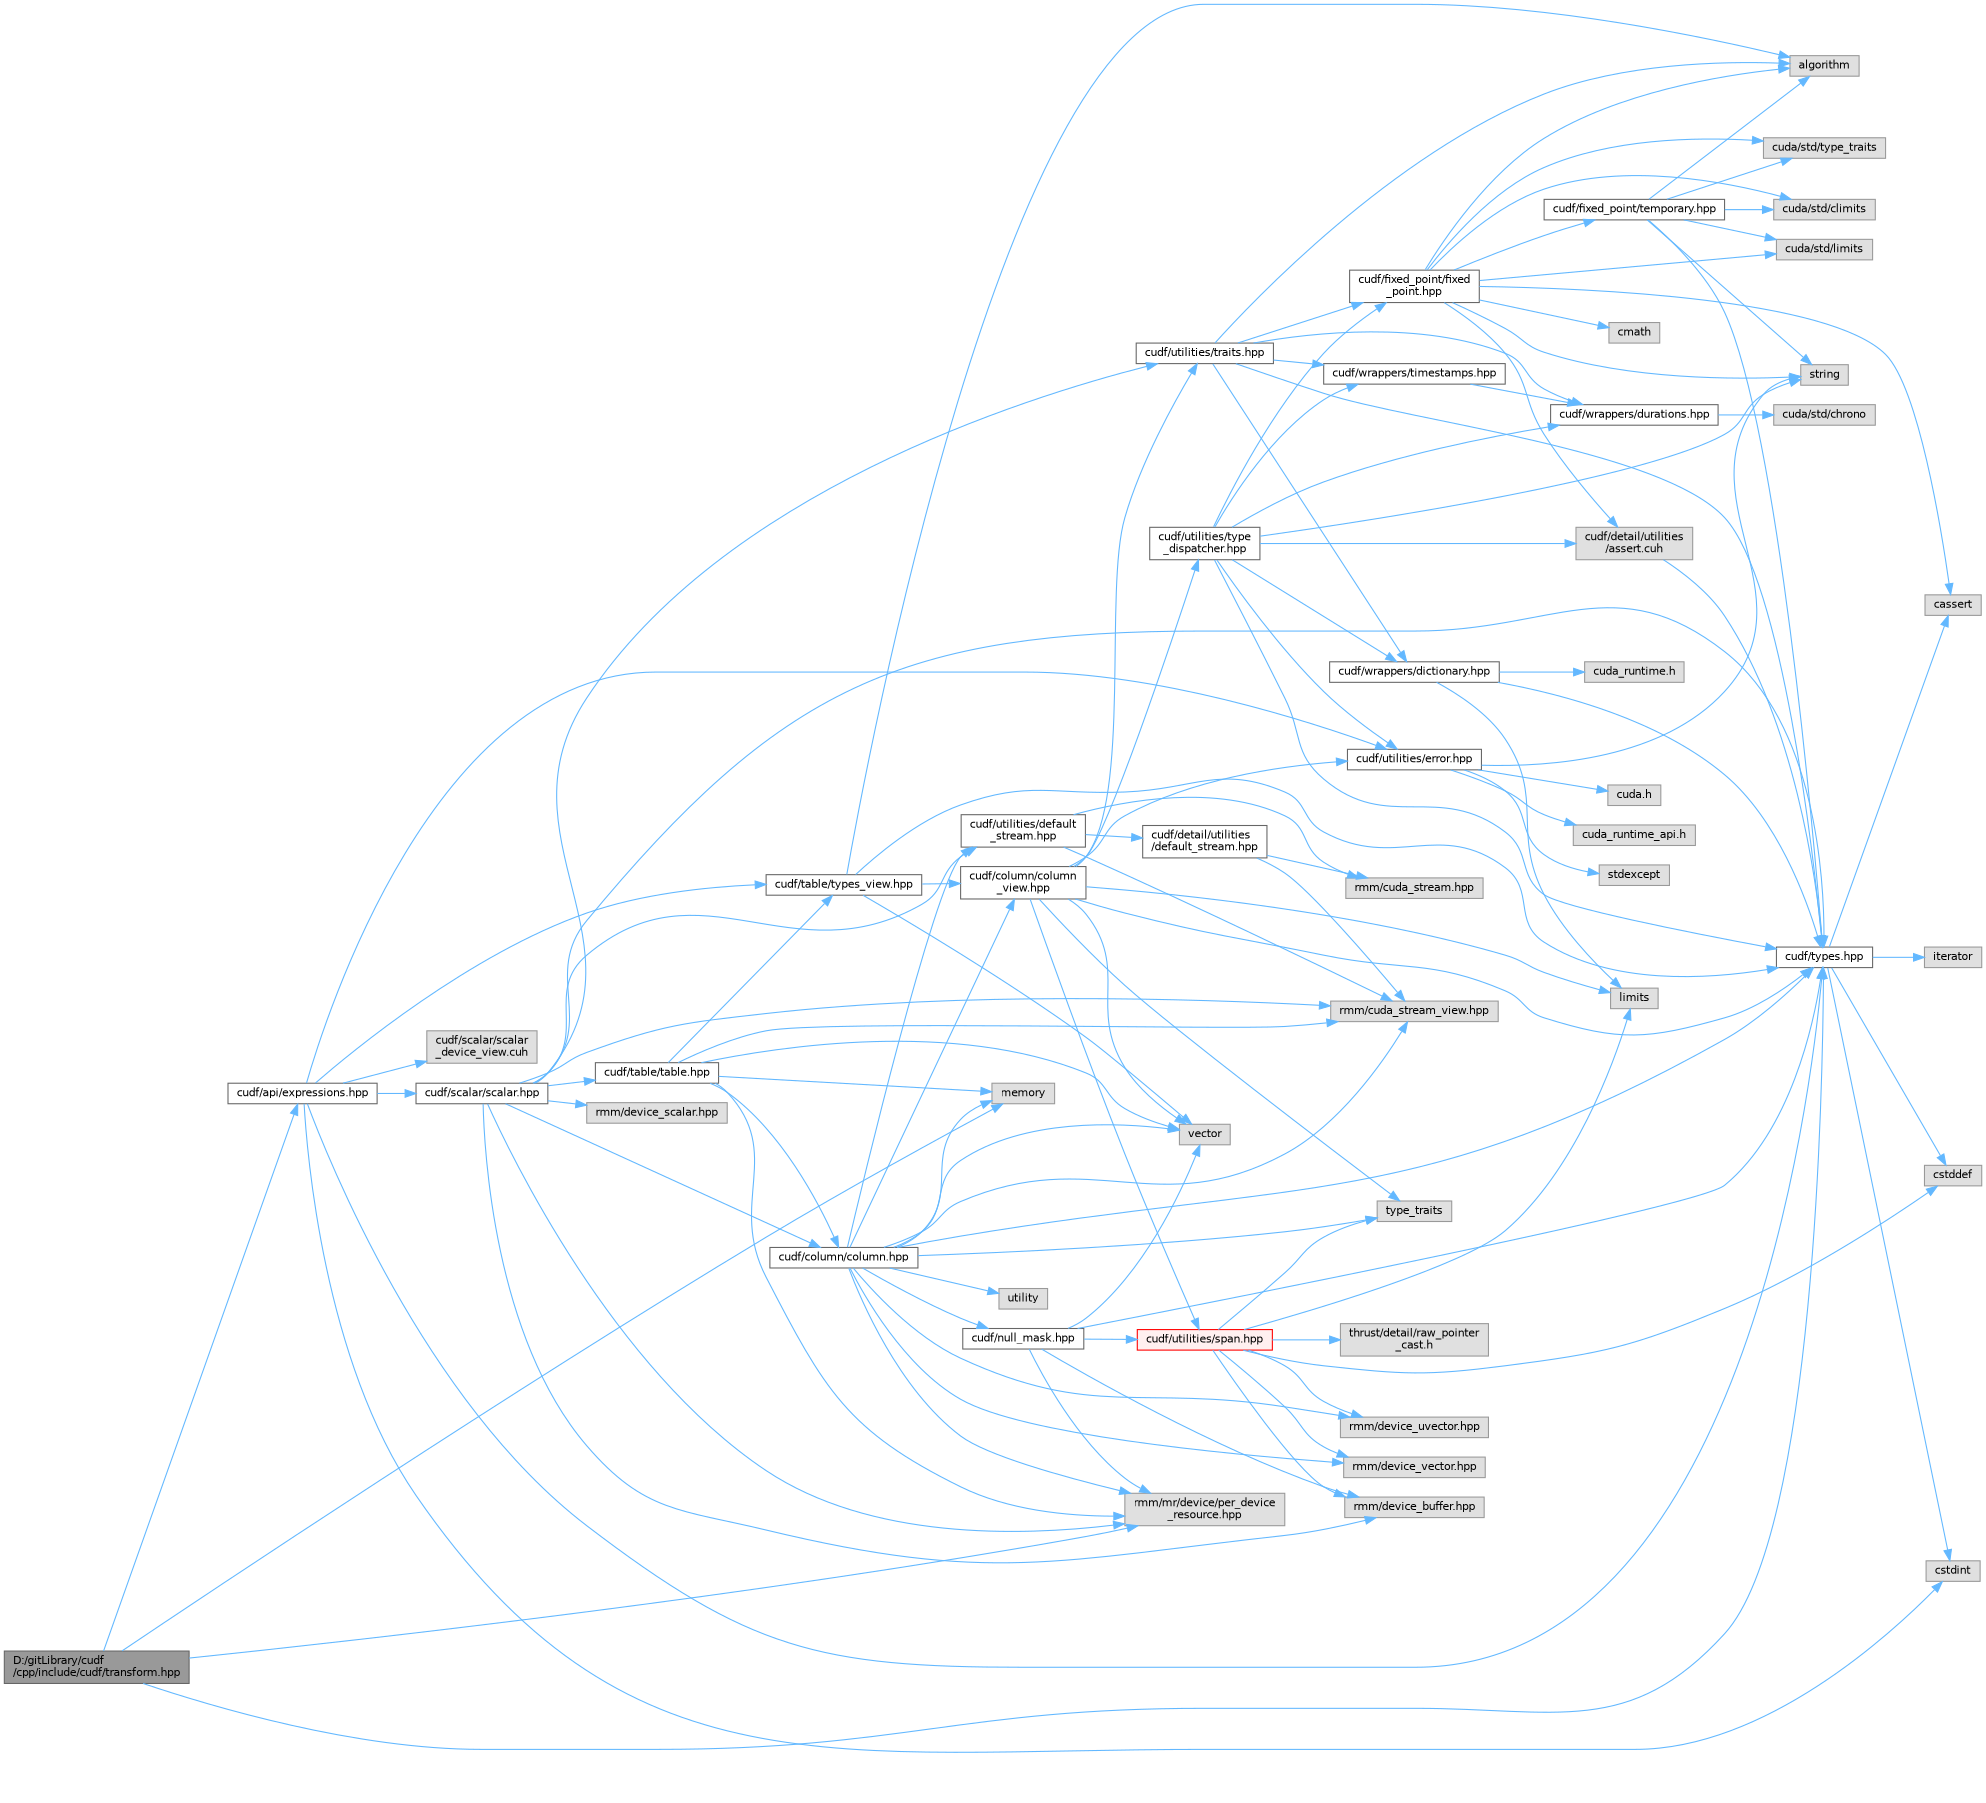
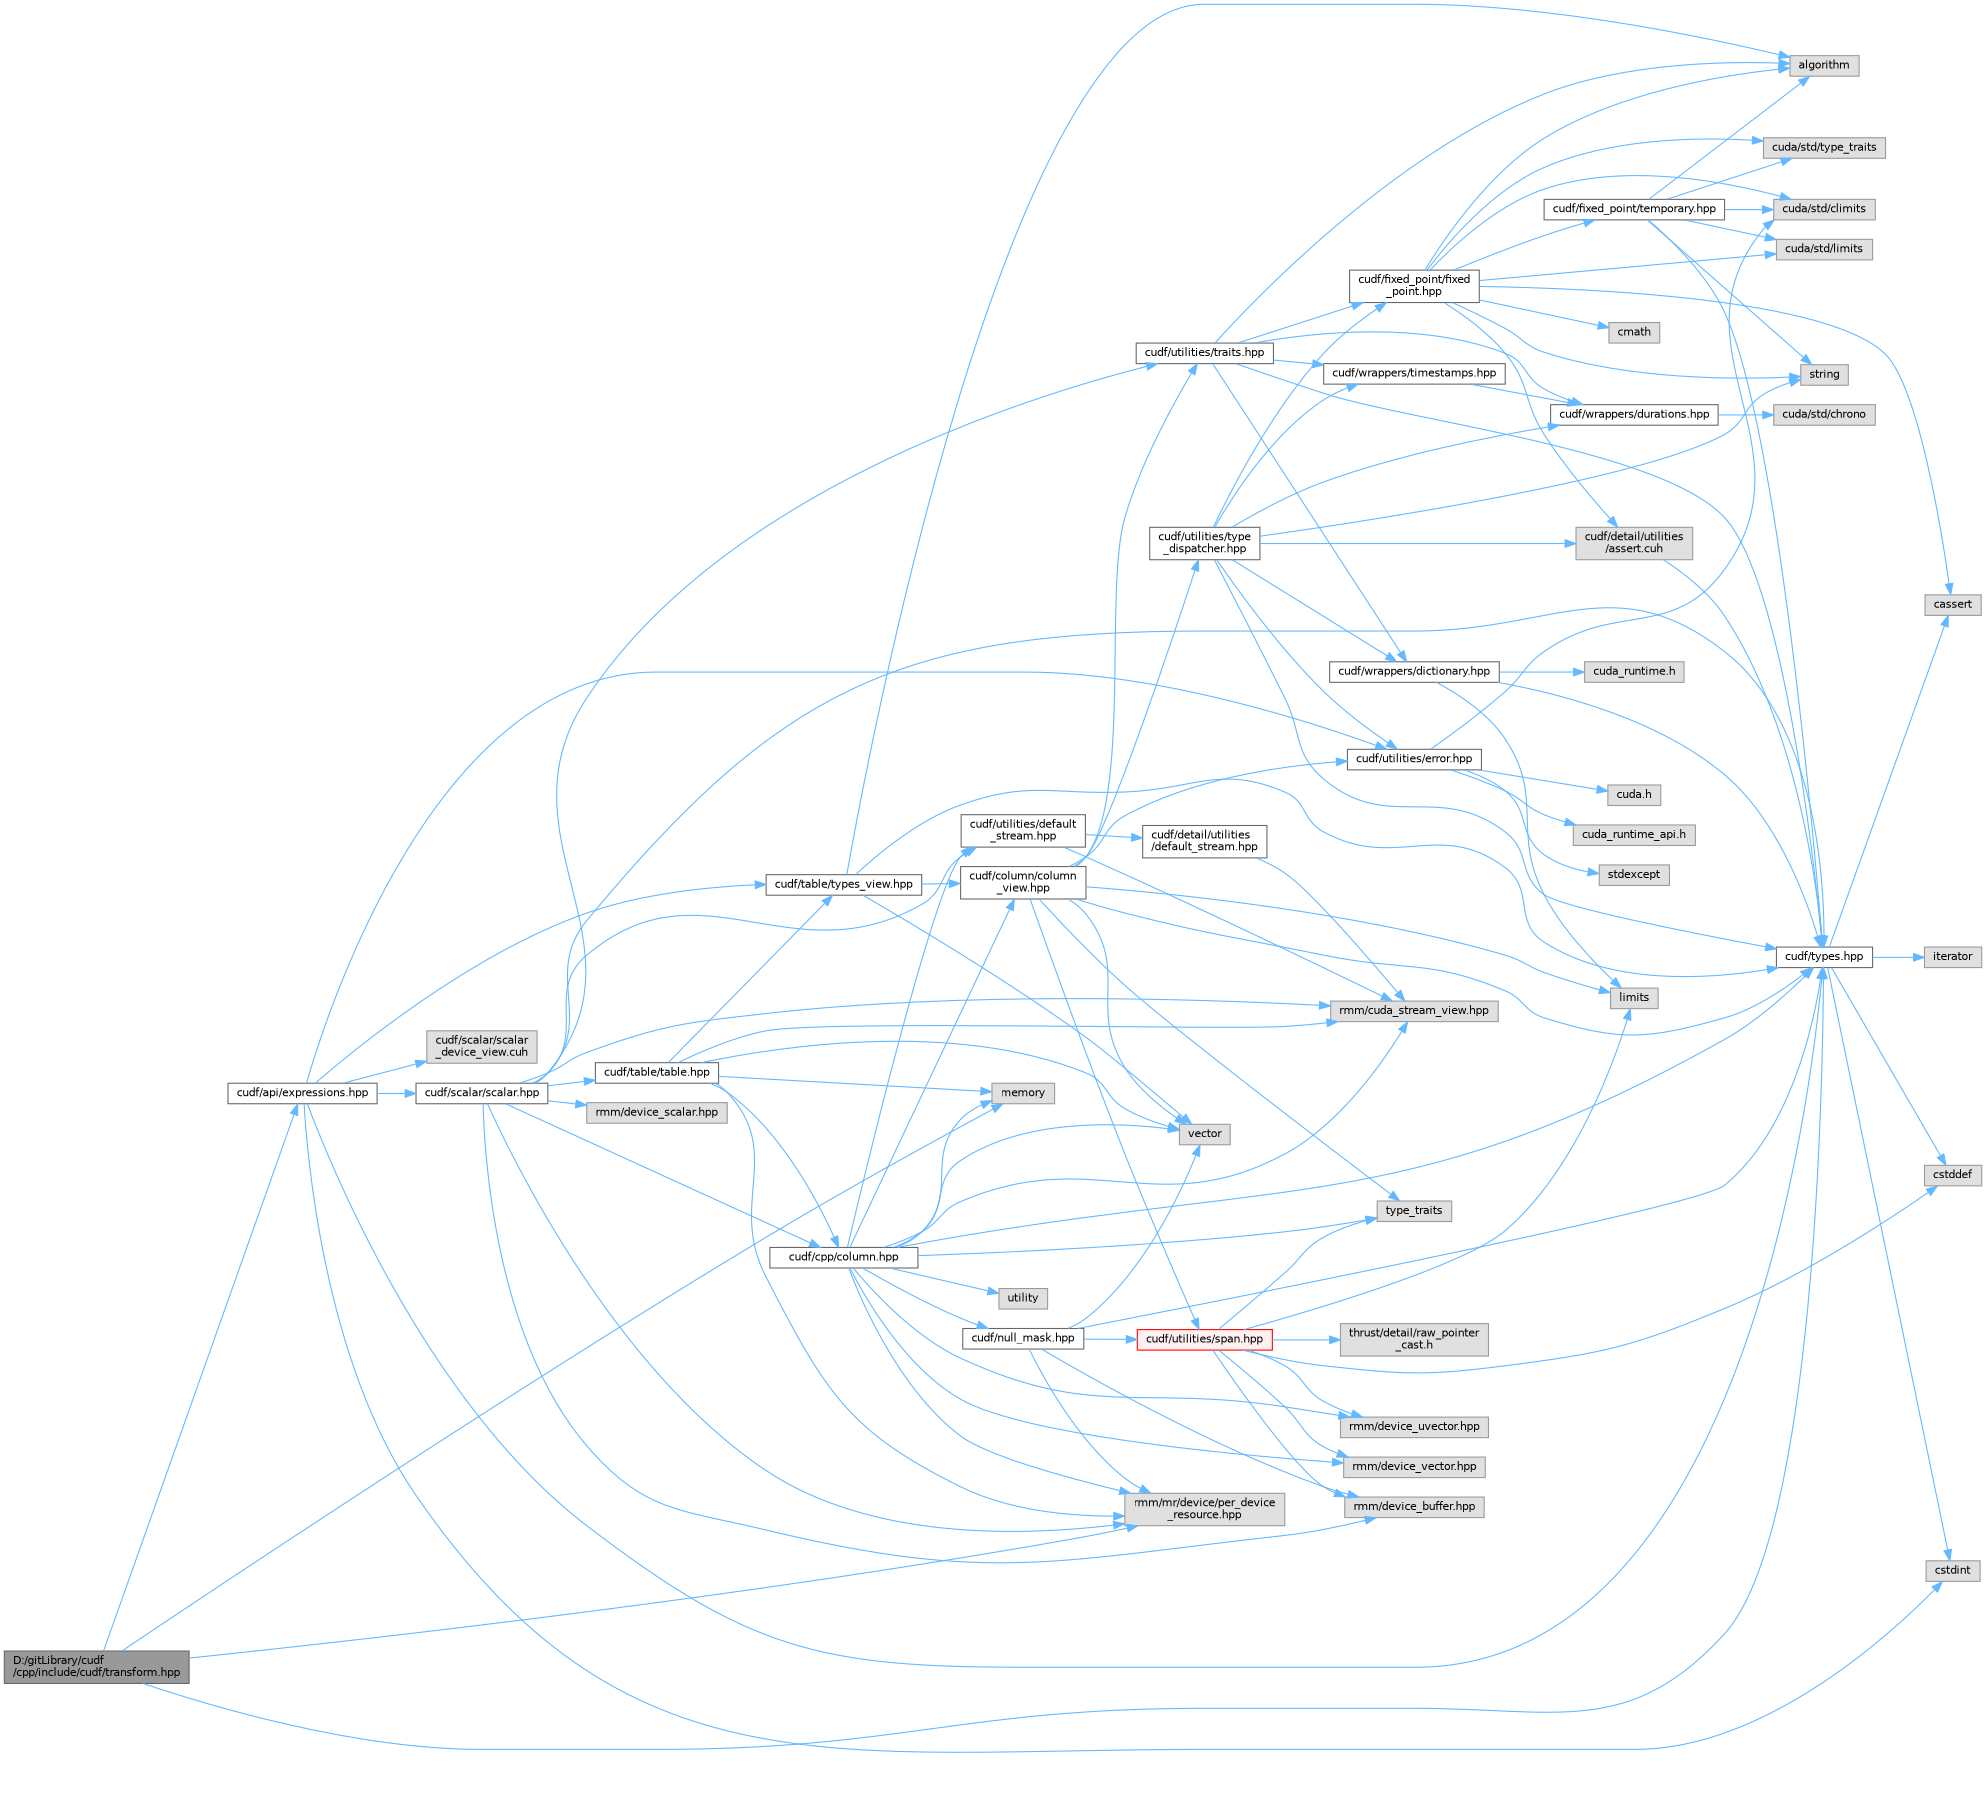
(1751, 642) -> (1726, 566)
(1414, 888) -> none
(844, 1258) -> (844, 1258)
